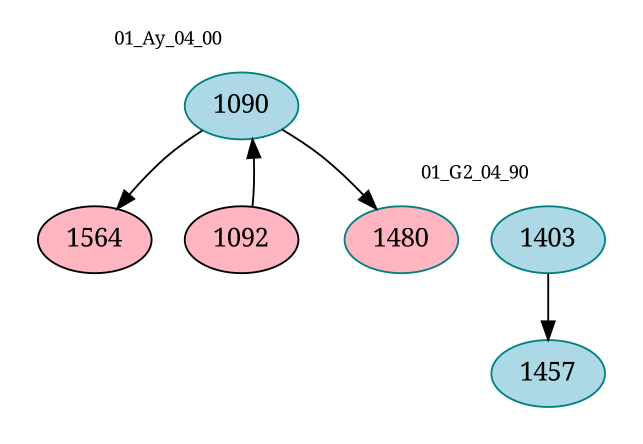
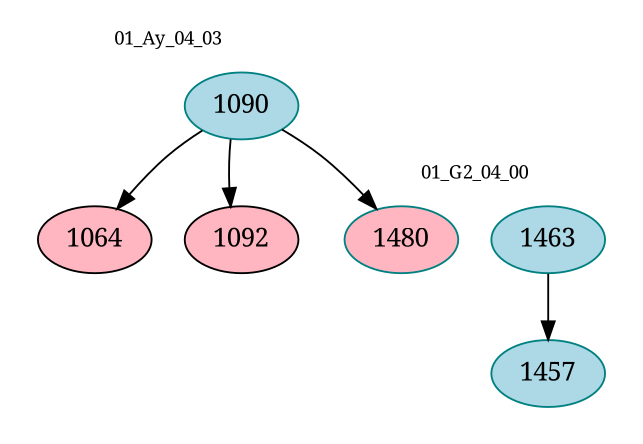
(168, 40) -> (168, 40)
(475, 174) -> (475, 174)
(254, 182) -> (229, 163)
(95, 240) -> (95, 240)
(548, 240) -> (548, 240)
